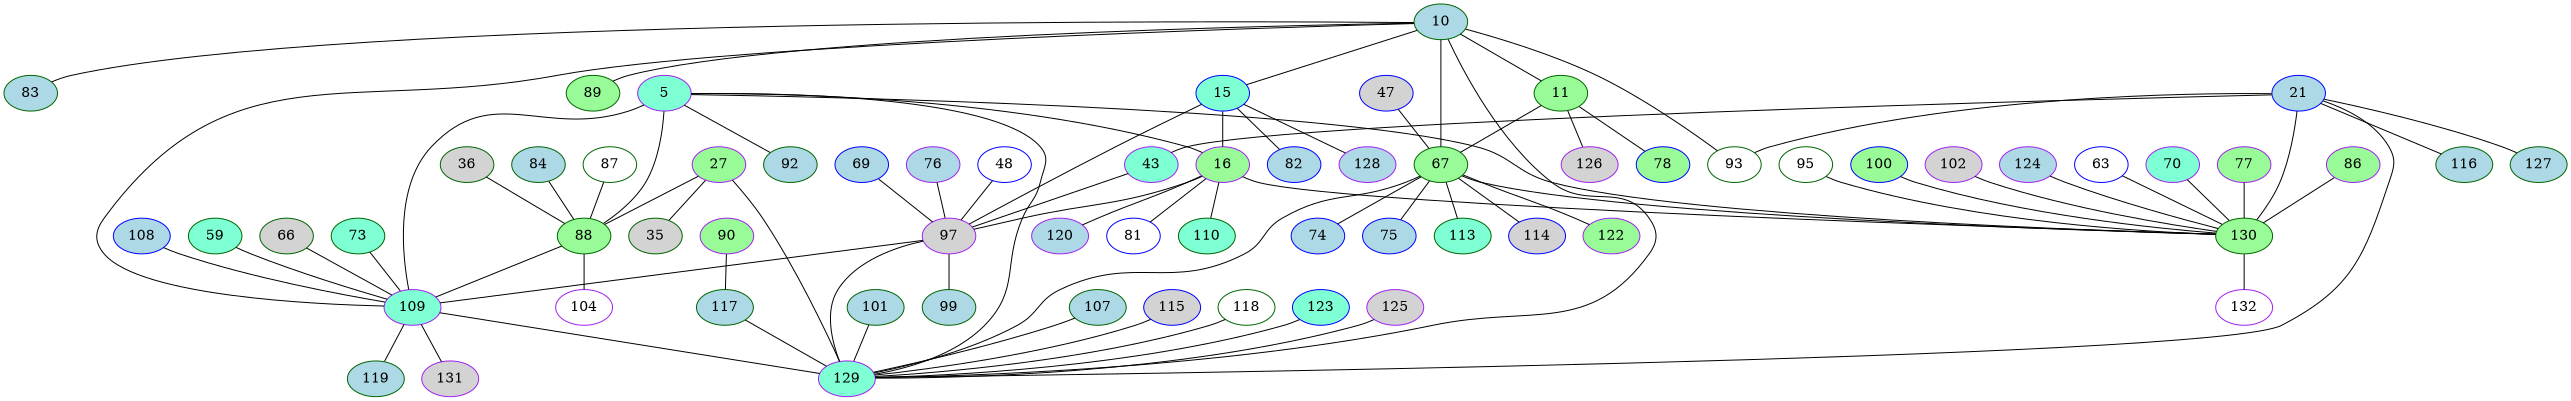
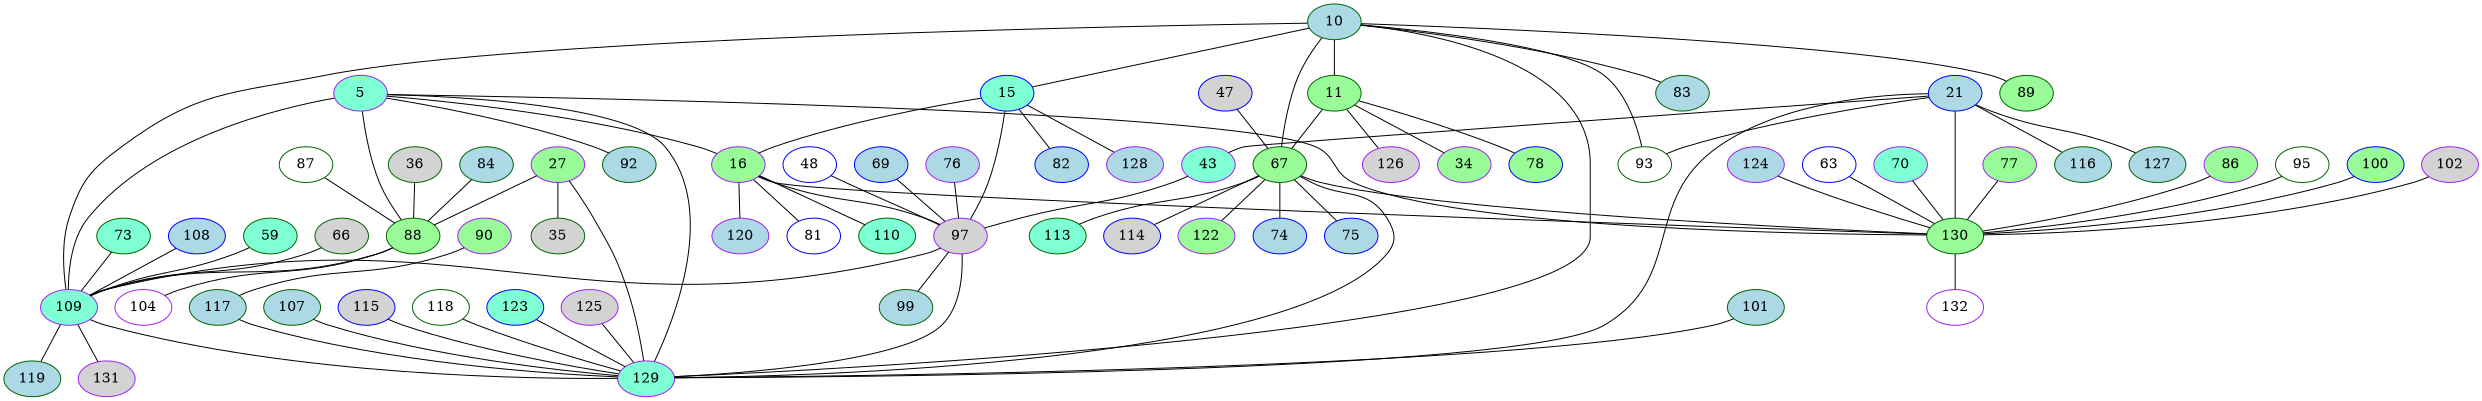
none -> (1464, 165)
